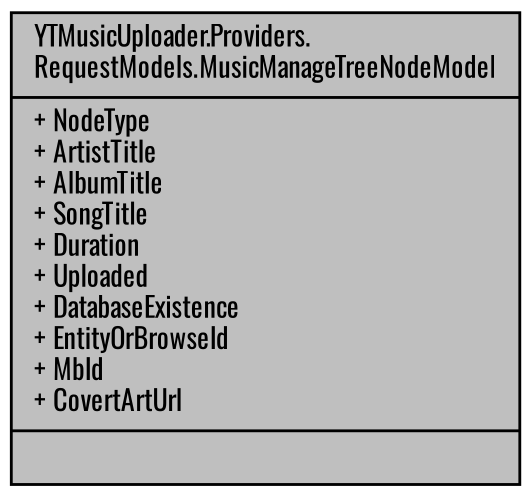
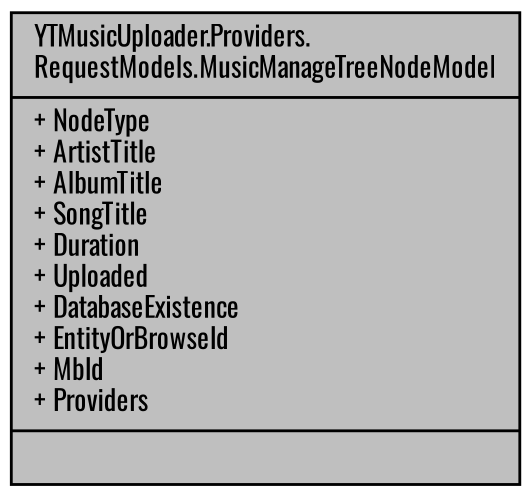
(109, 403) -> (92, 403)
